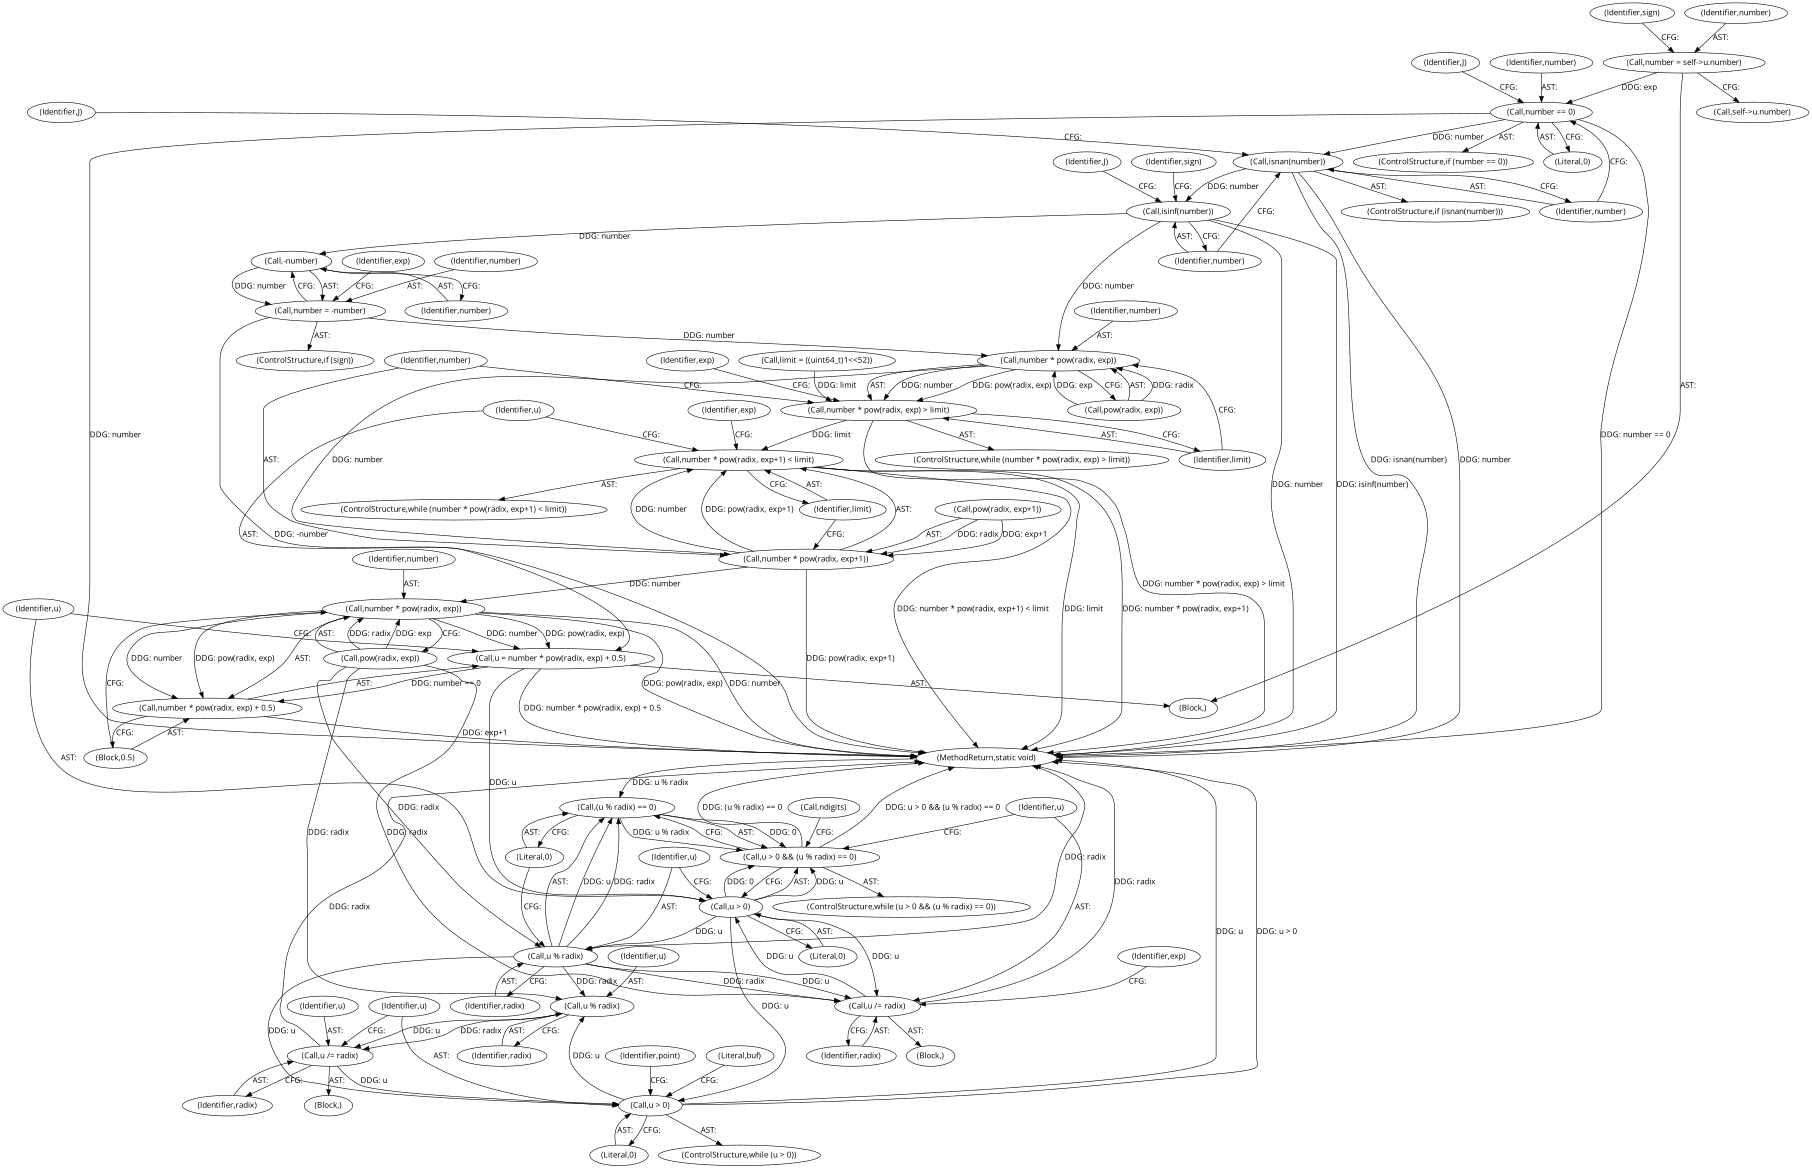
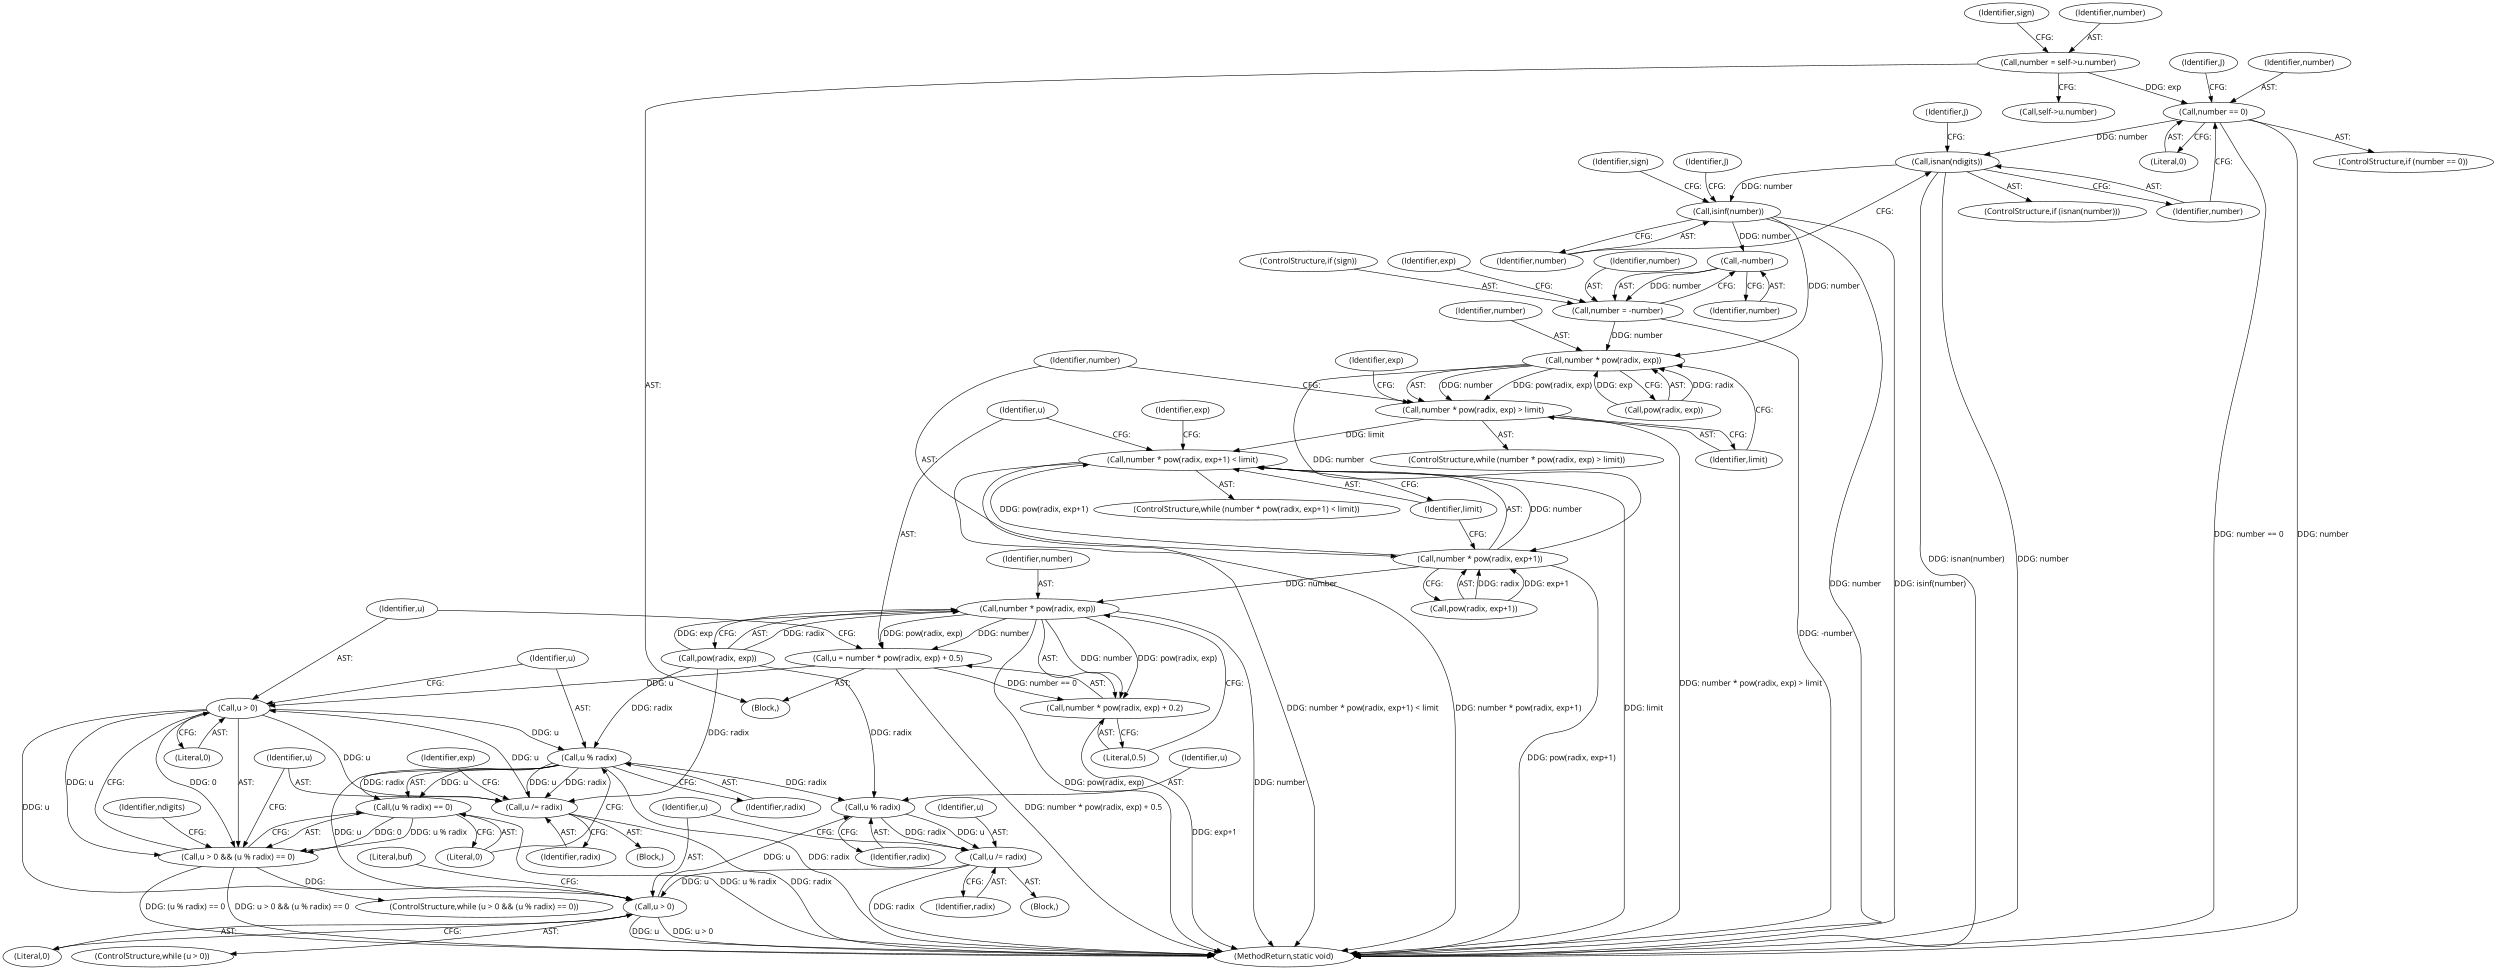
(1288, 162) -> (1947, 162)
(314, 333) -> (1461, 286)
(817, 361) -> none
none -> (1424, 583)
(207, 708) -> (1115, 708)
(116, 758) -> (1125, 758)
(765, 763) -> (804, 932)
(824, 808) -> (152, 808)
(872, 882) -> (316, 882)
(650, 1056) -> none
